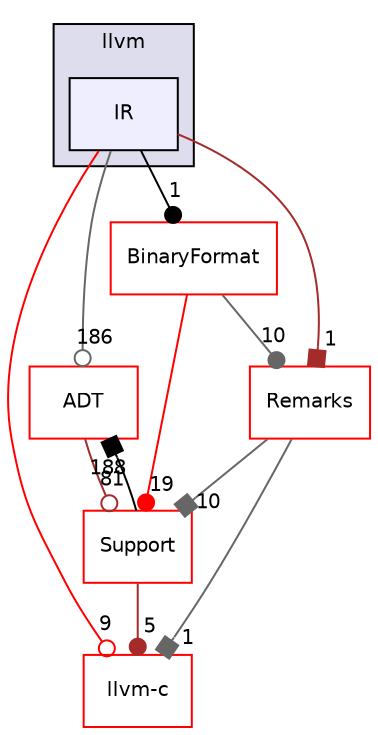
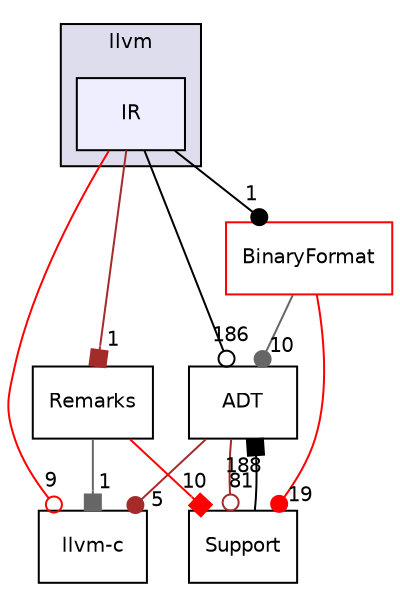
(88, 249) -> (184, 251)
(247, 324) -> (280, 323)
(84, 403) -> (243, 403)
(310, 403) -> (93, 403)
(231, 468) -> (158, 465)
(138, 547) -> (243, 547)
(138, 611) -> (177, 466)
(138, 691) -> (93, 547)
